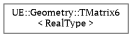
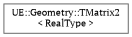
(66, 19) -> (66, 19)
